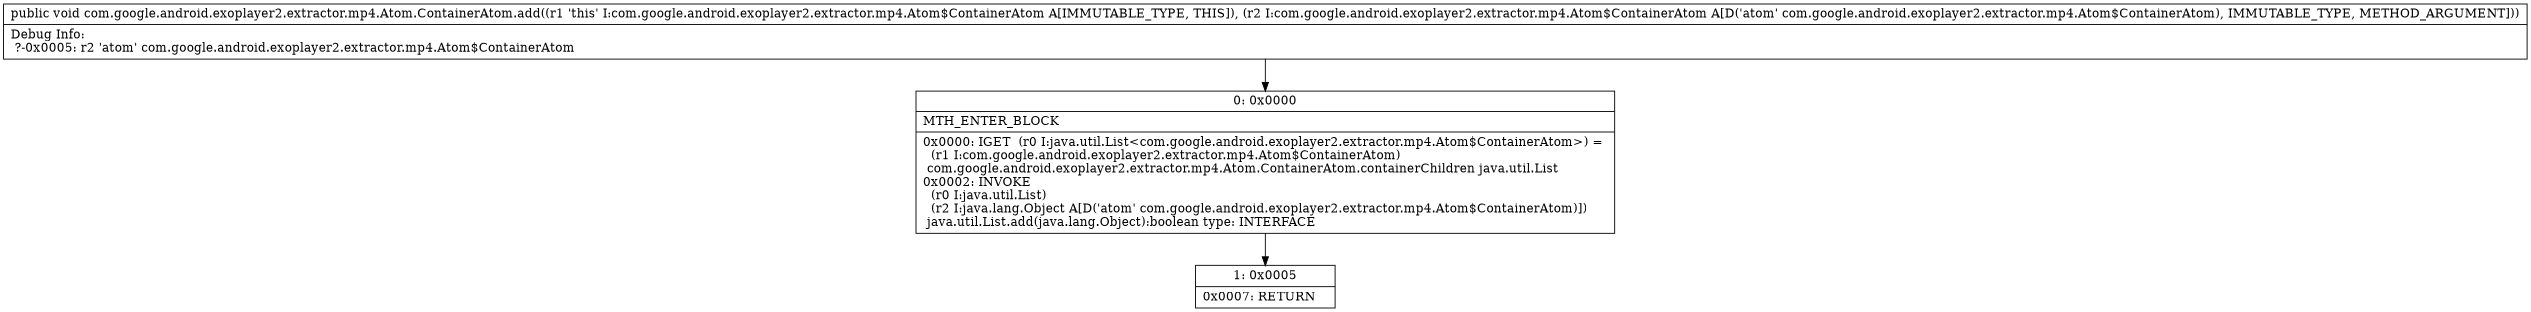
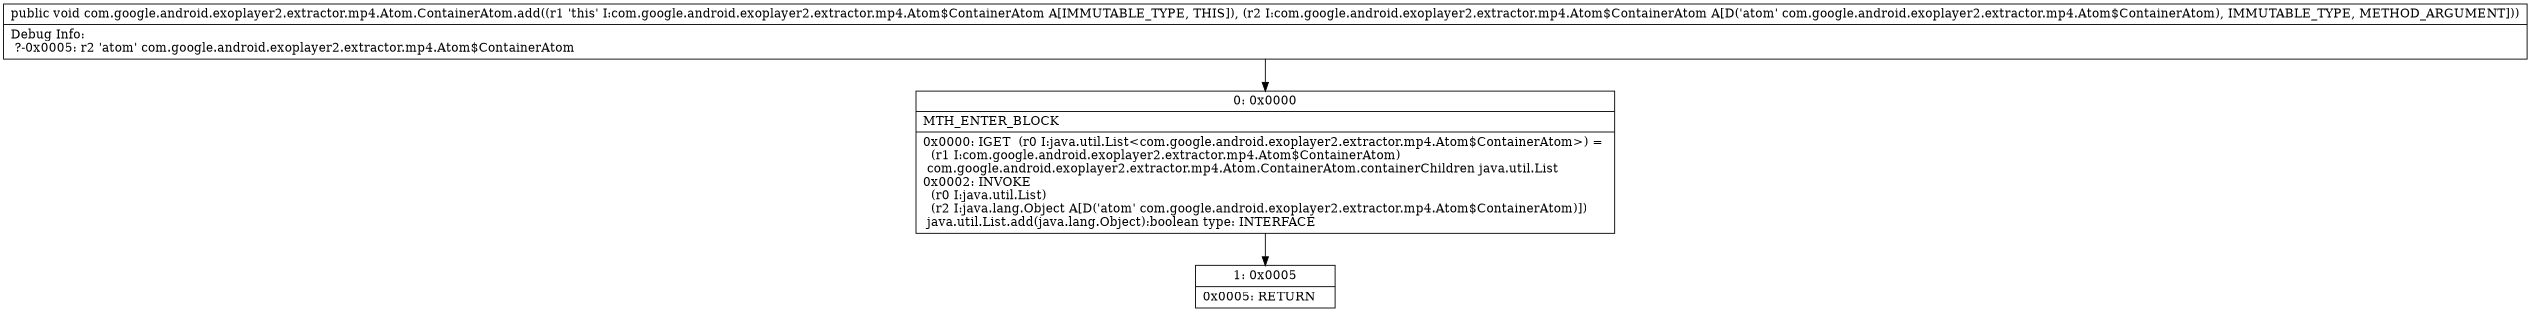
(1265, 297) -> (1265, 297)
